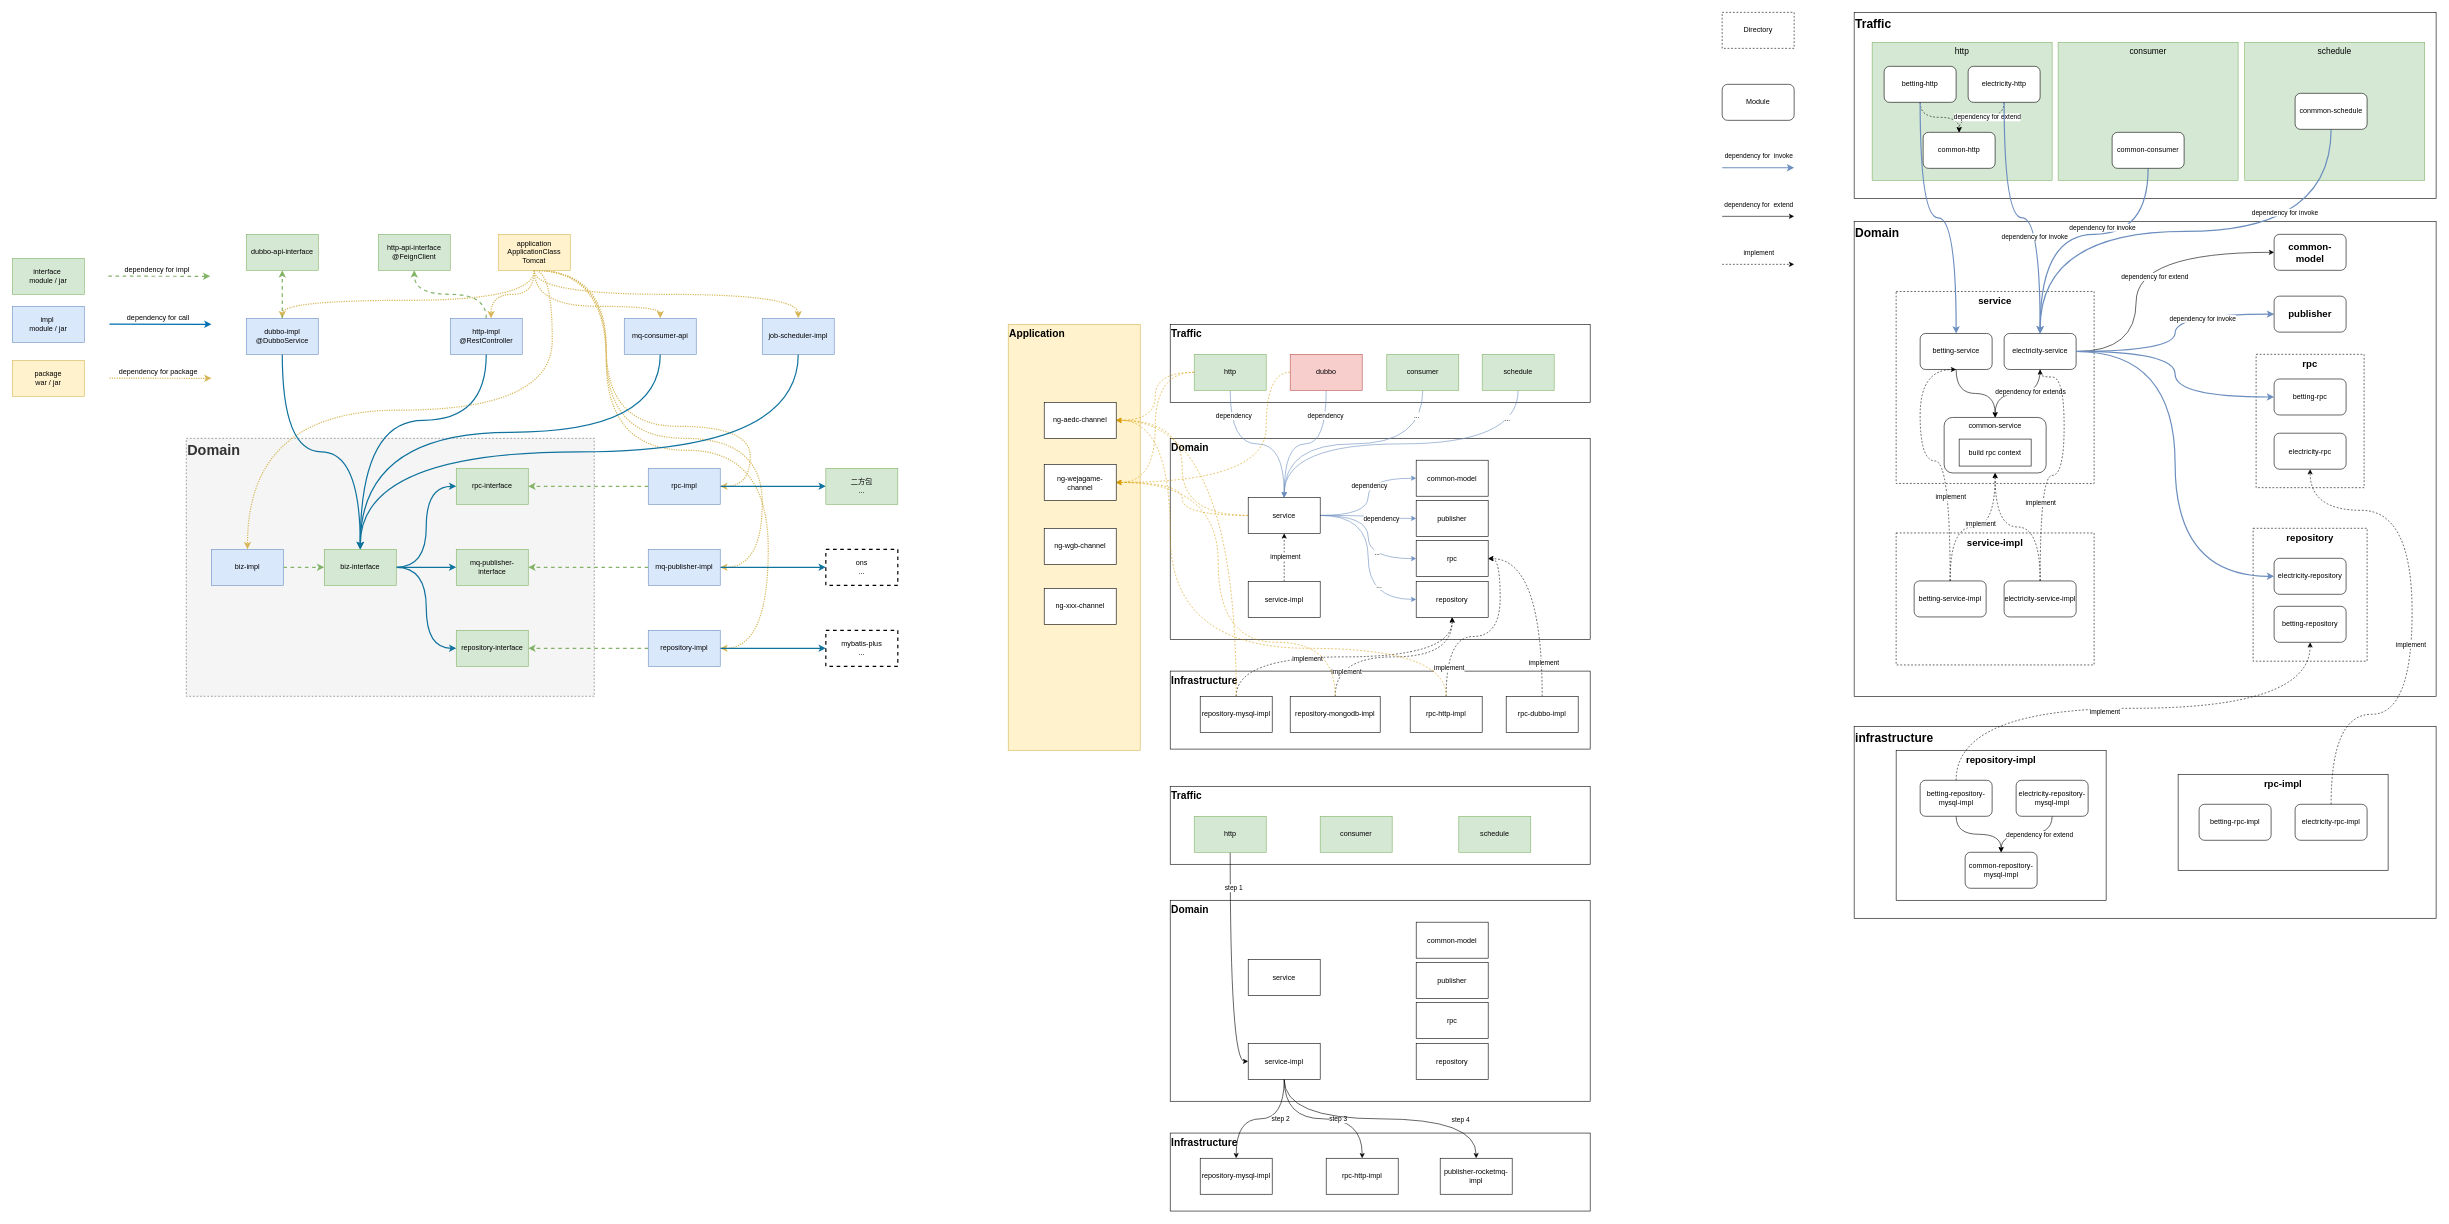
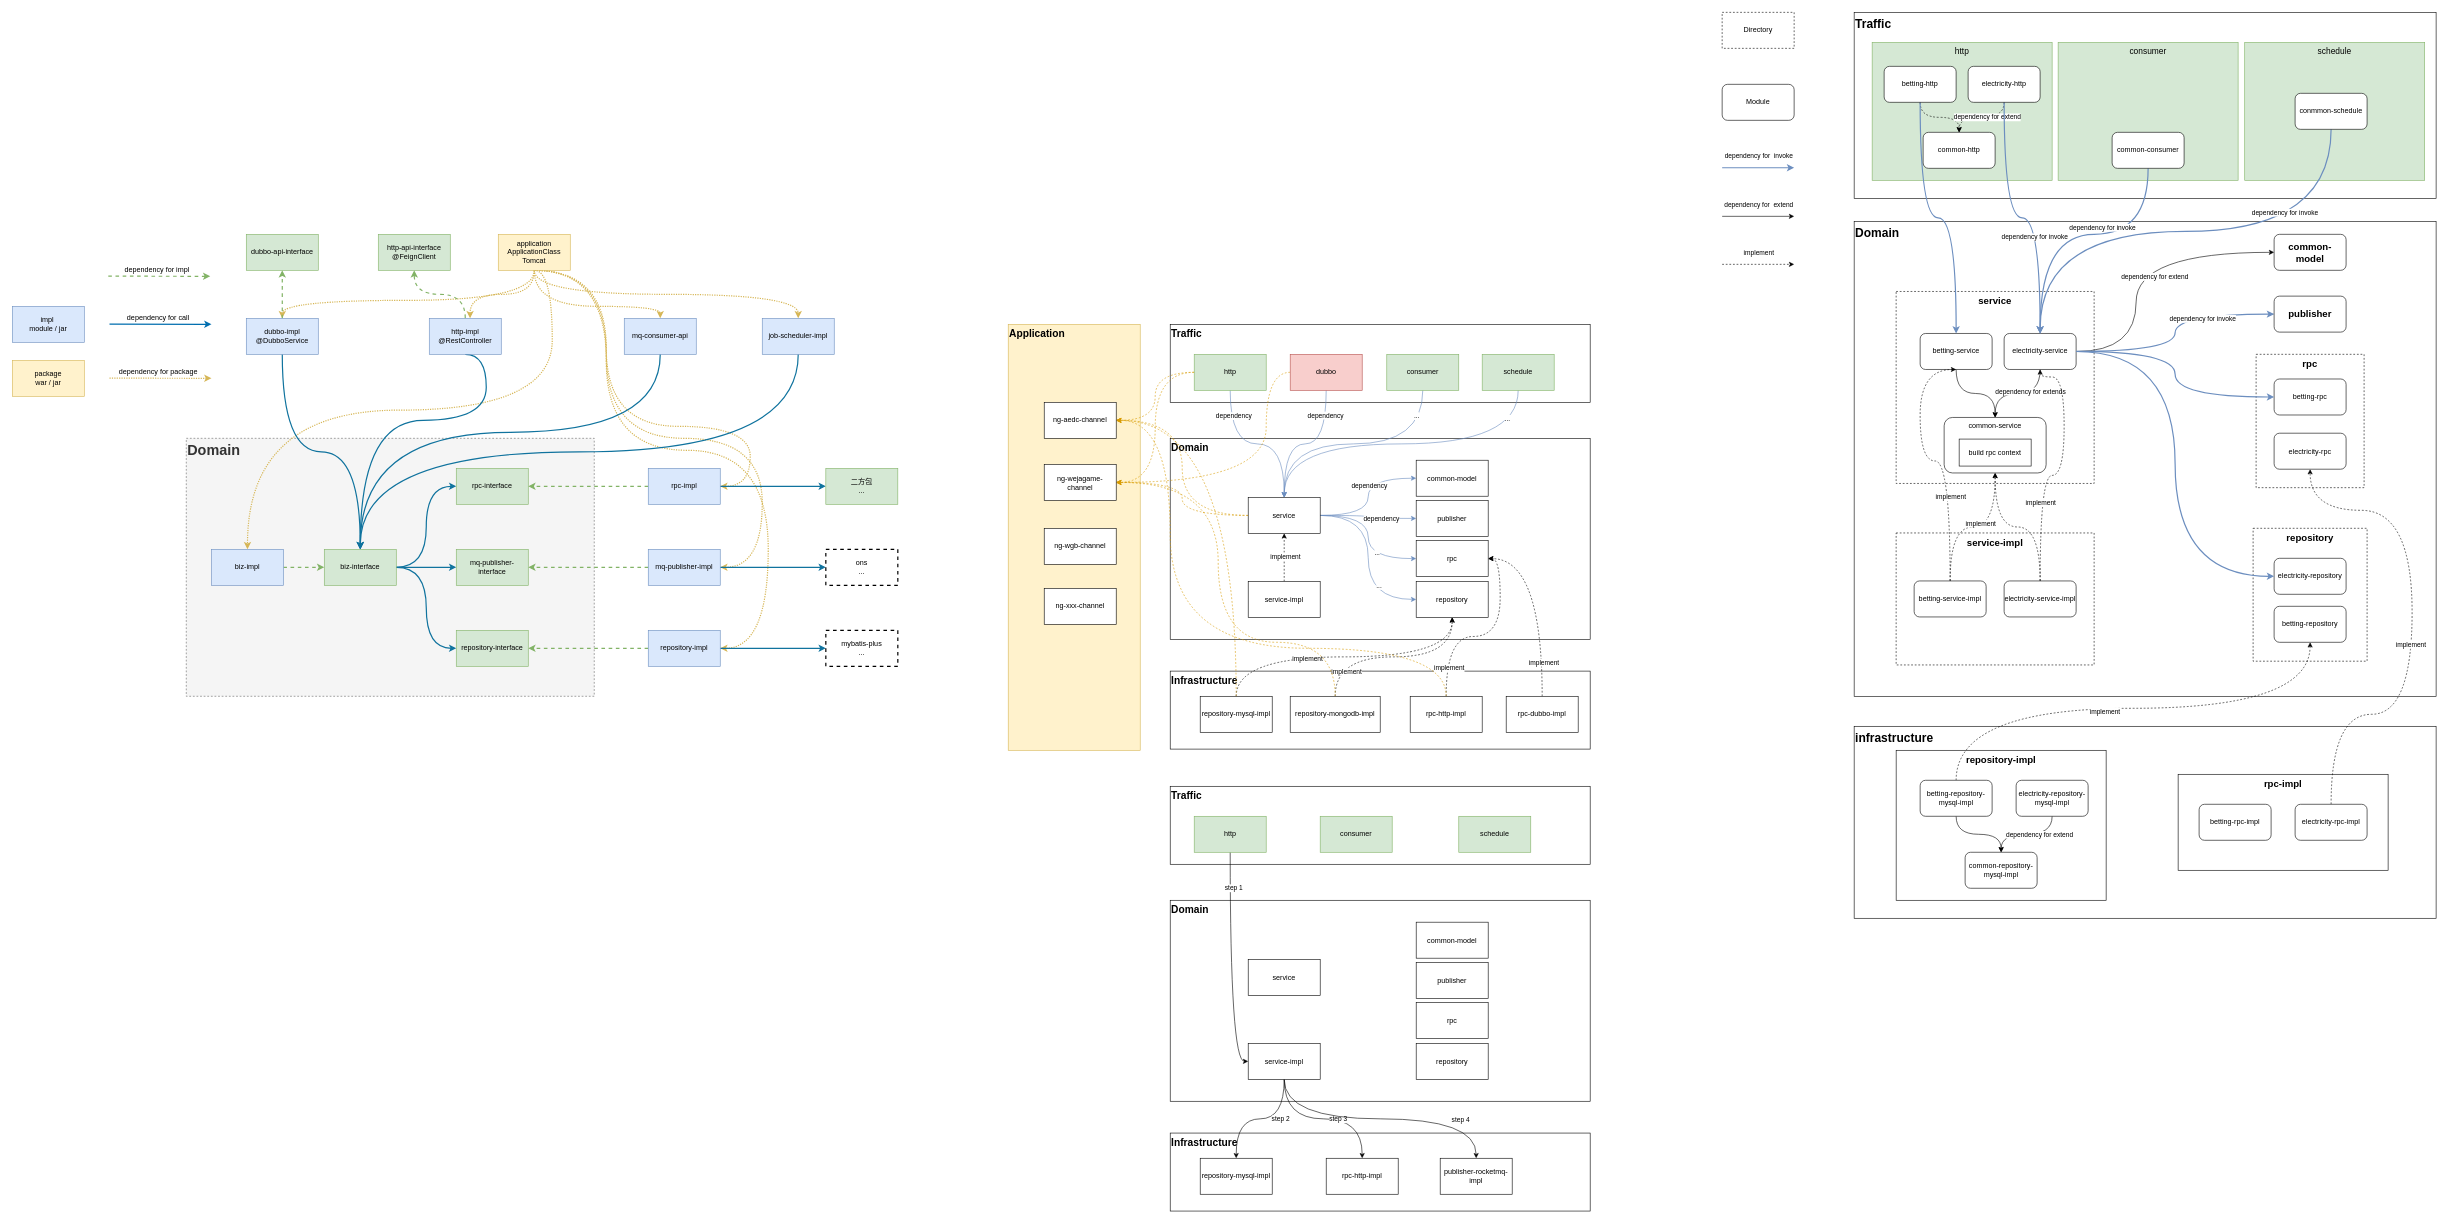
(48, 276) -> none
(486, 336) -> (465, 336)
